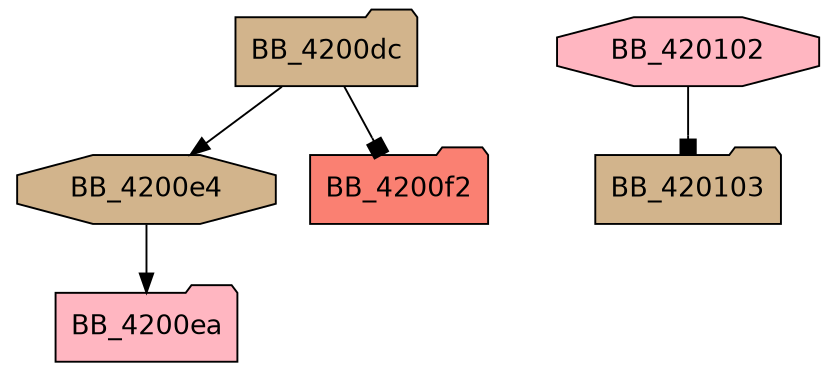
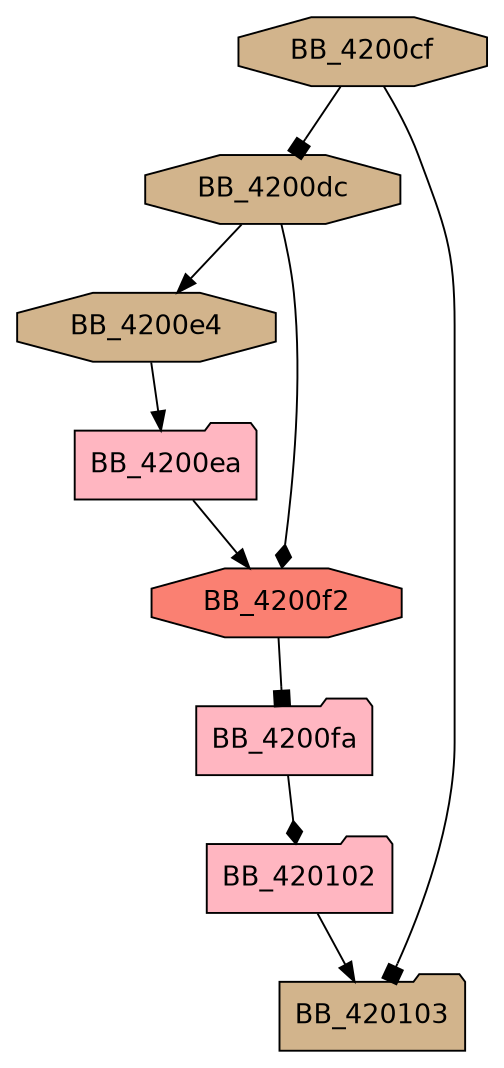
(326, 52) -> (273, 189)
none -> (363, 52)
(688, 52) -> (300, 878)
(688, 111) -> (331, 939)
(358, 112) -> (297, 384)
(399, 189) -> (277, 603)
none -> (215, 527)
none -> (284, 741)
